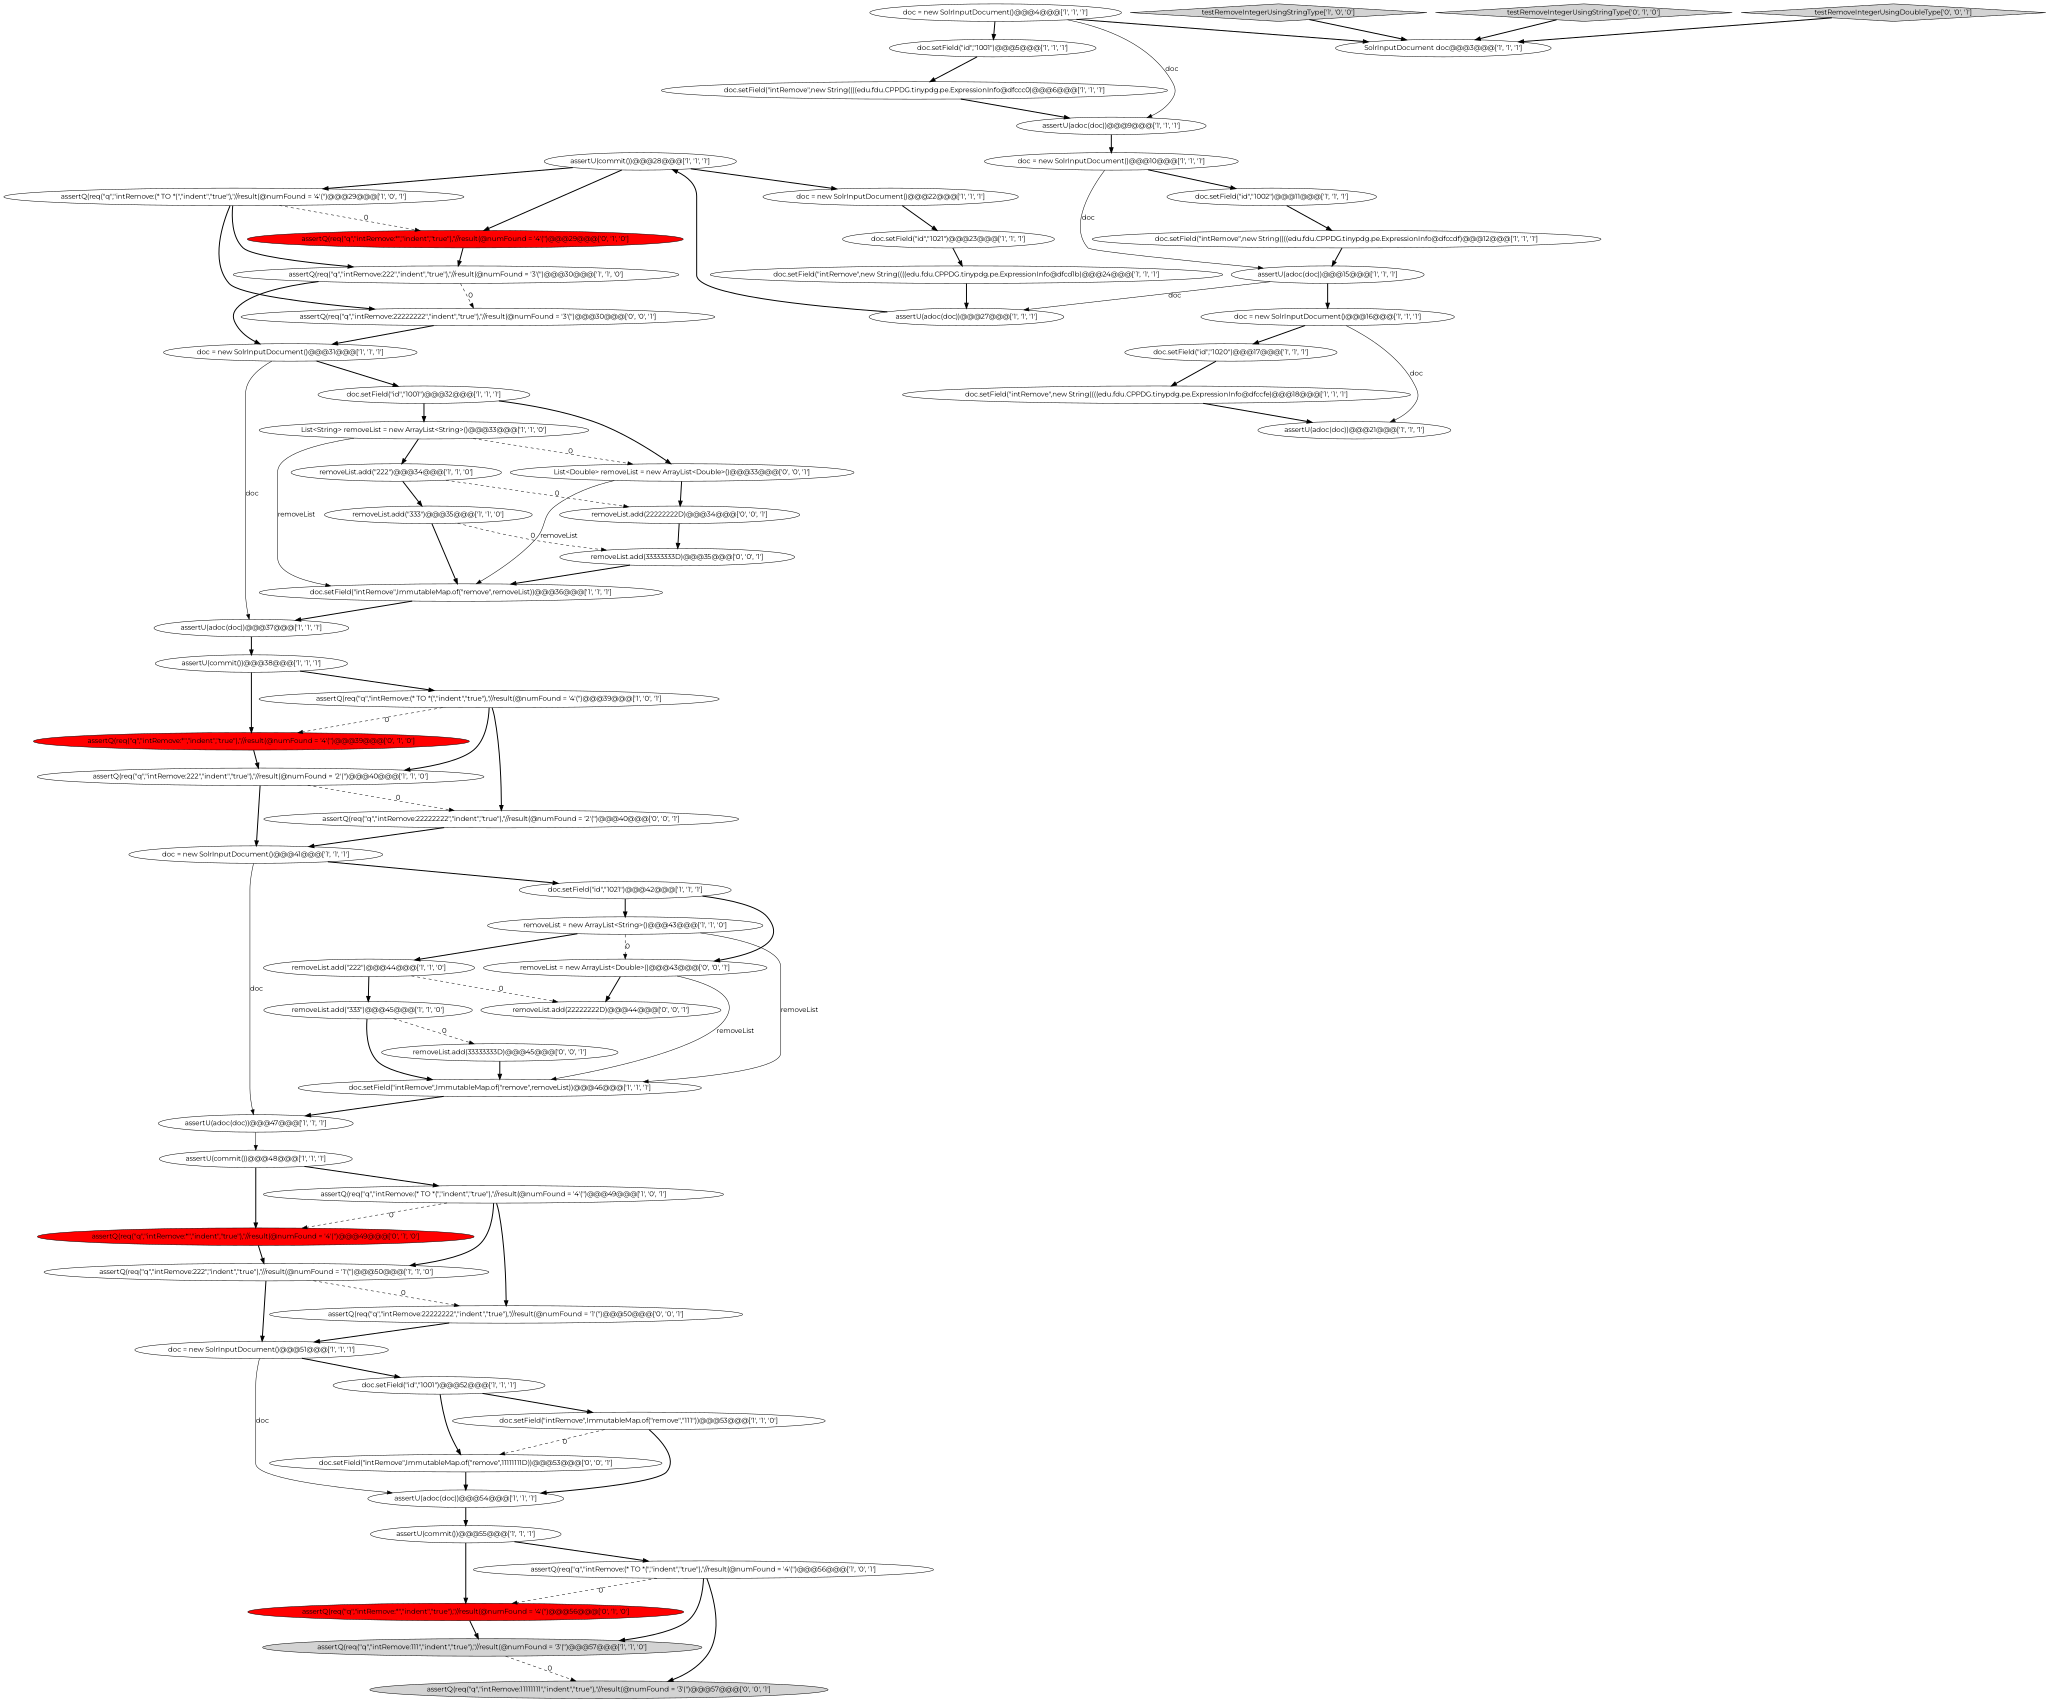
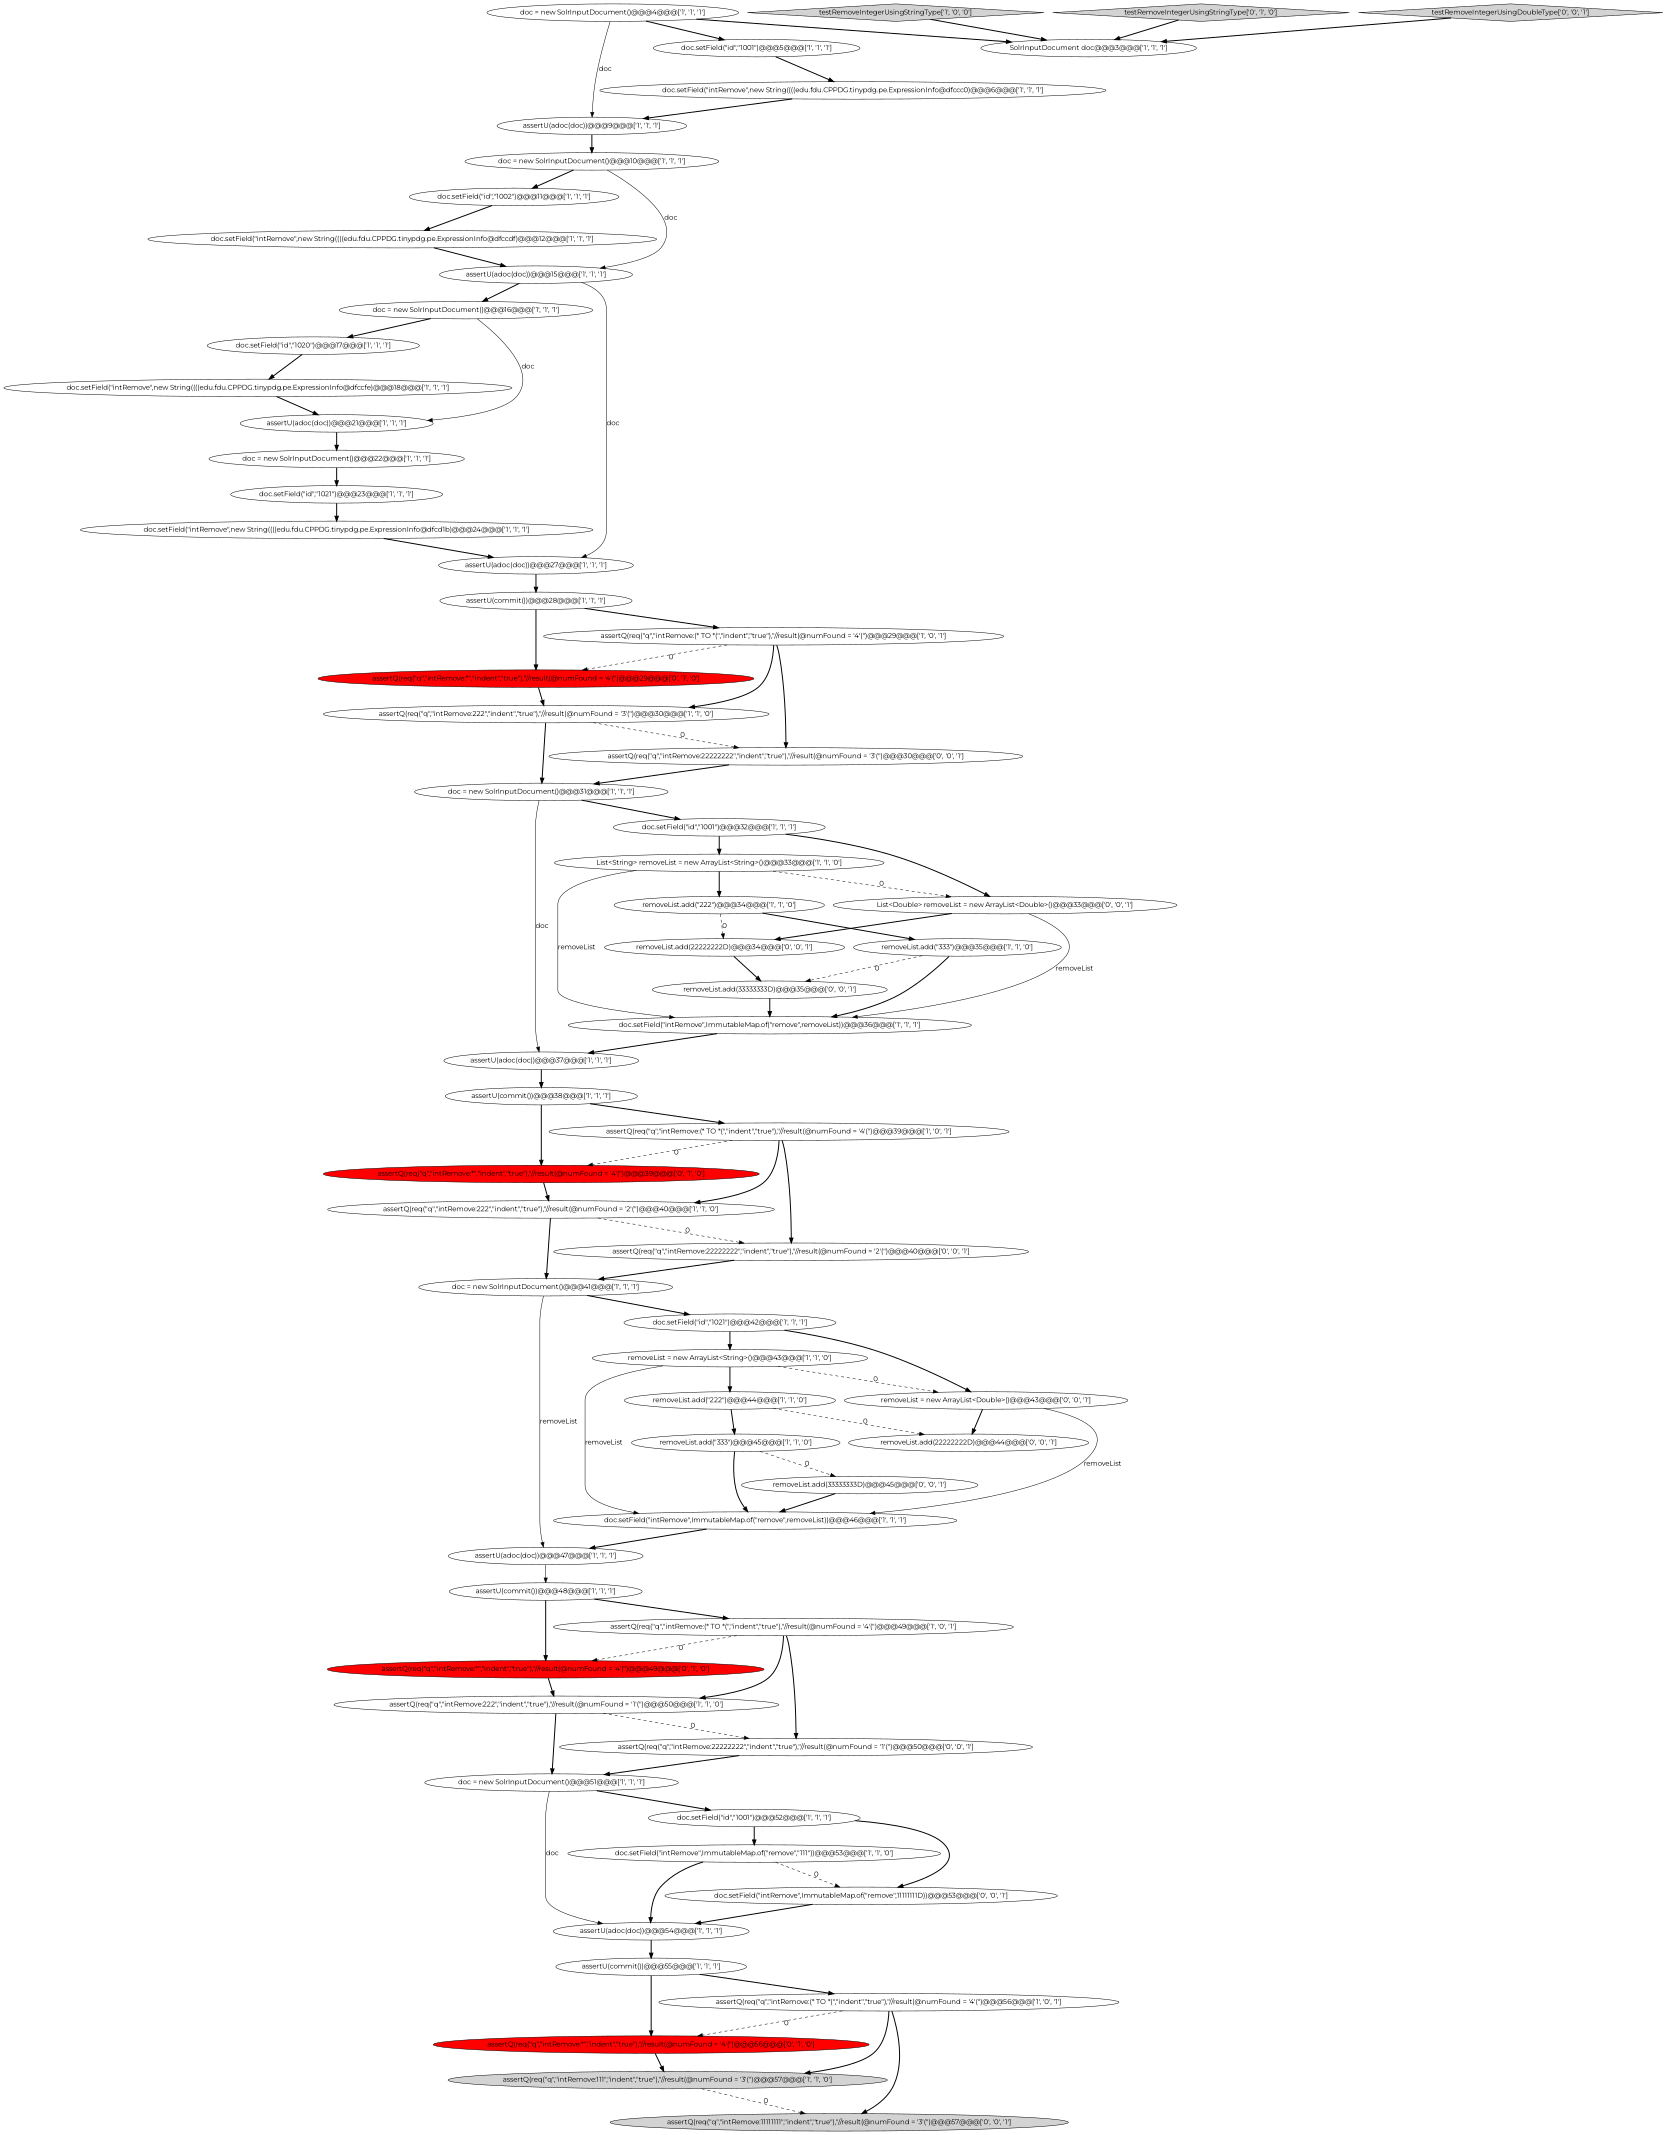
(761, 179) -> (337, 439)
(257, 989) -> (559, 1422)
